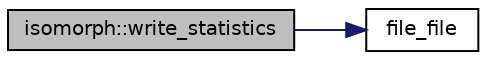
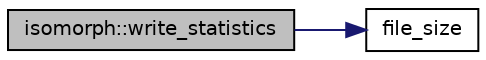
(422, 30) -> (422, 30)
